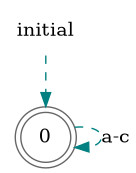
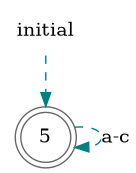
(46, 137) -> (46, 137)
